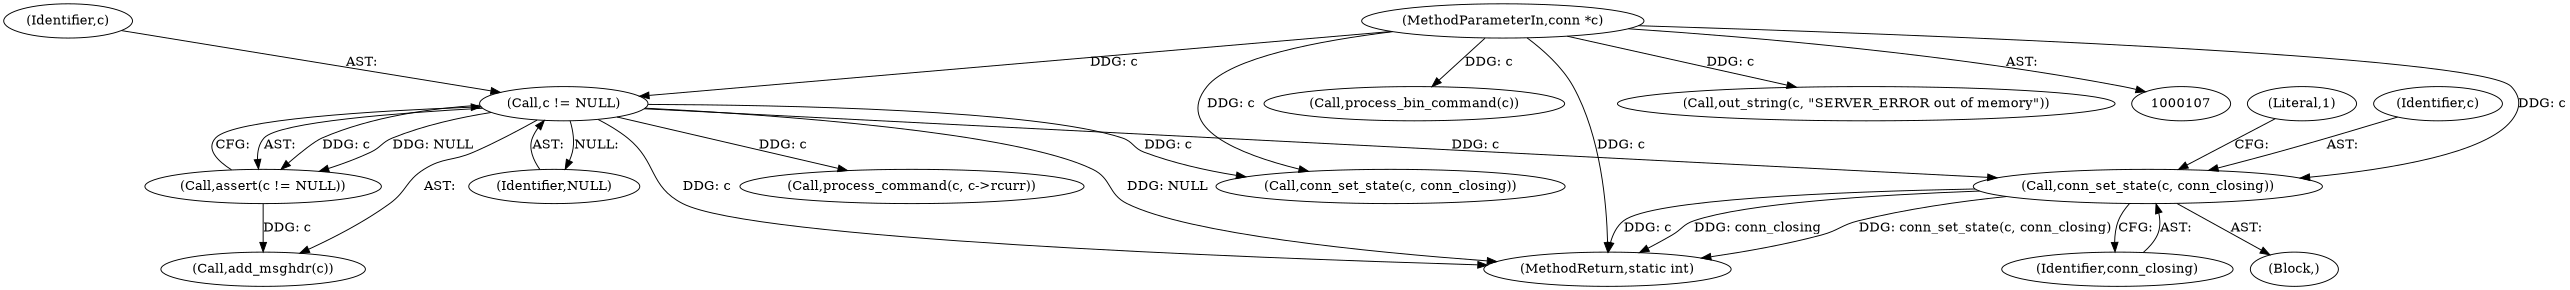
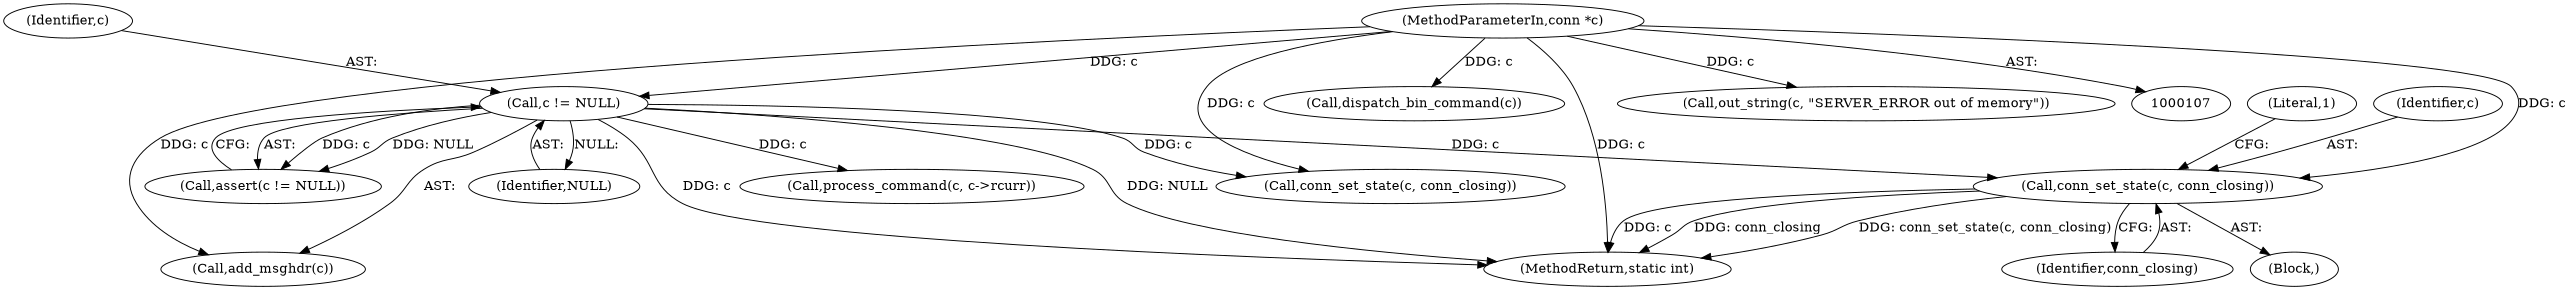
(1414, 104) -> (1414, 104)
(263, 223) -> (683, 64)
